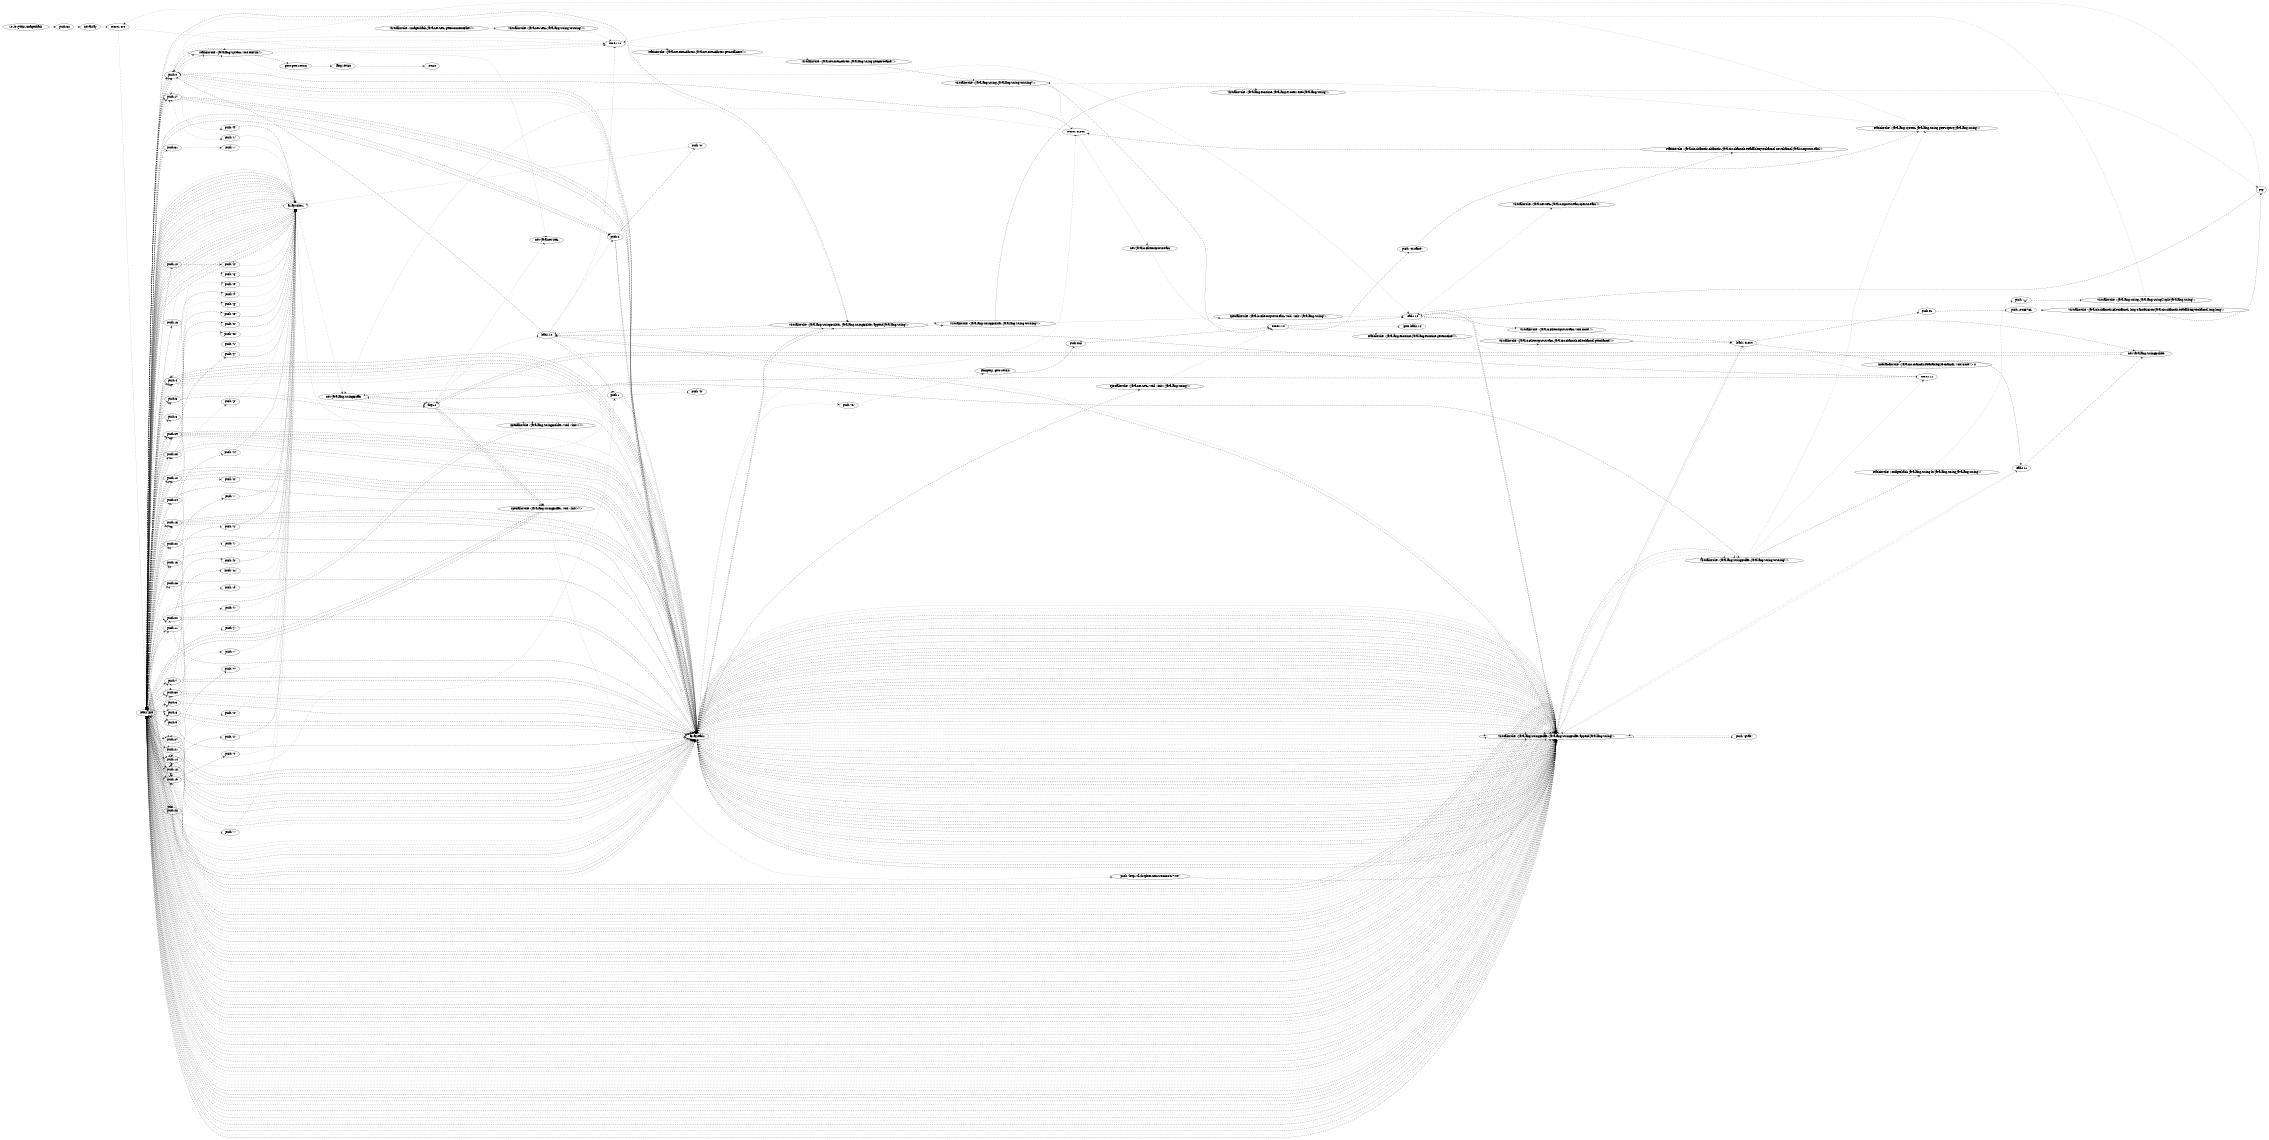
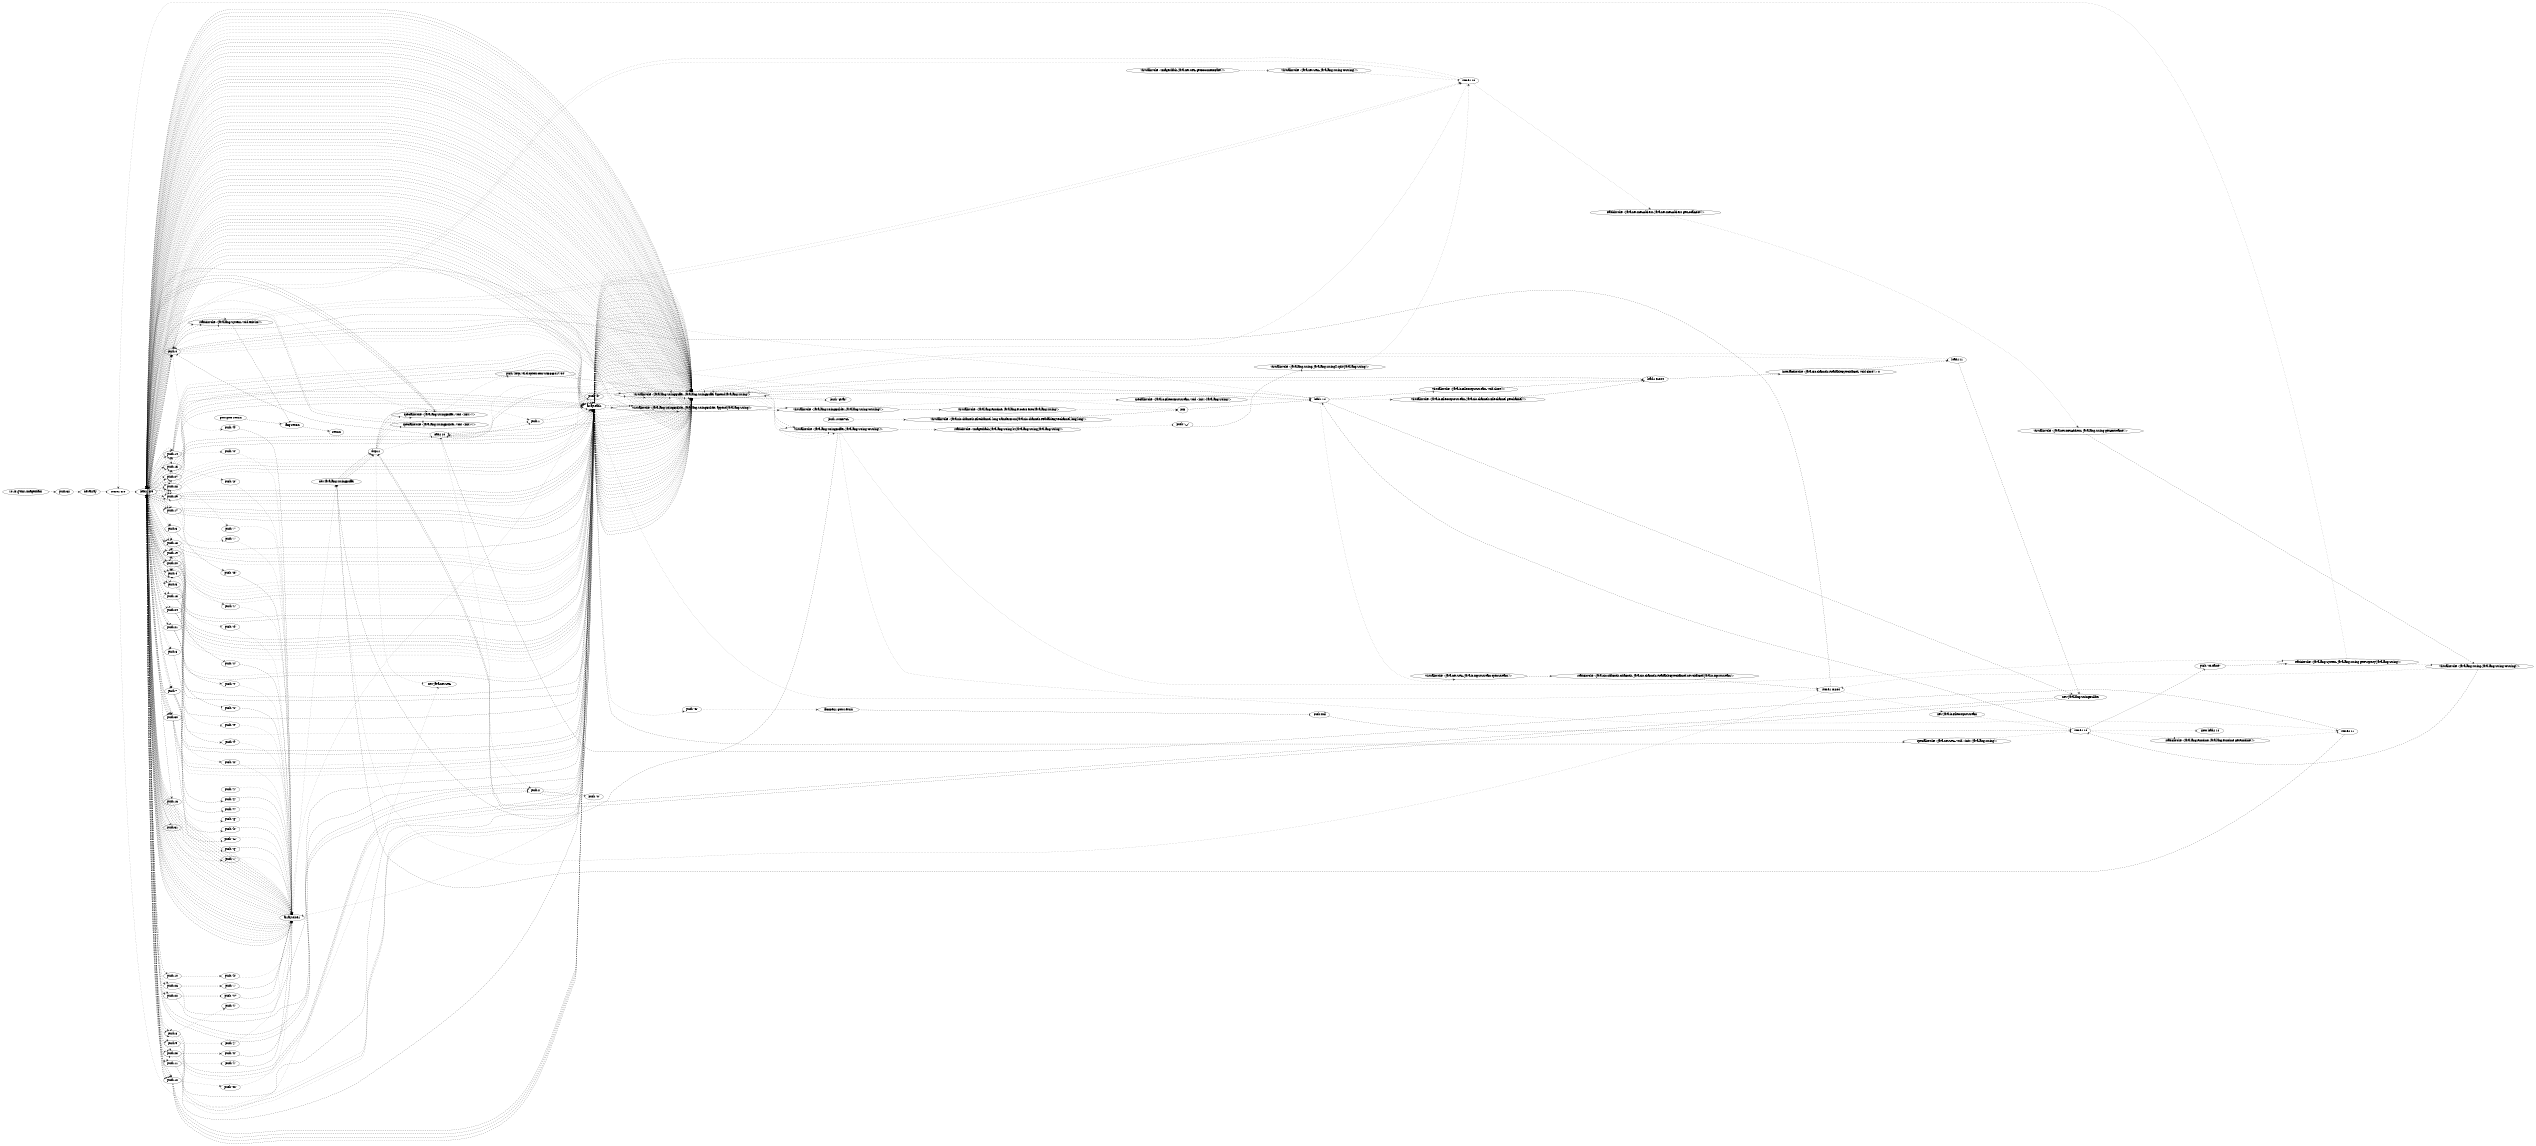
(271, 58) -> (261, 374)
(606, 197) -> (1001, 346)
(1927, 311) -> none
